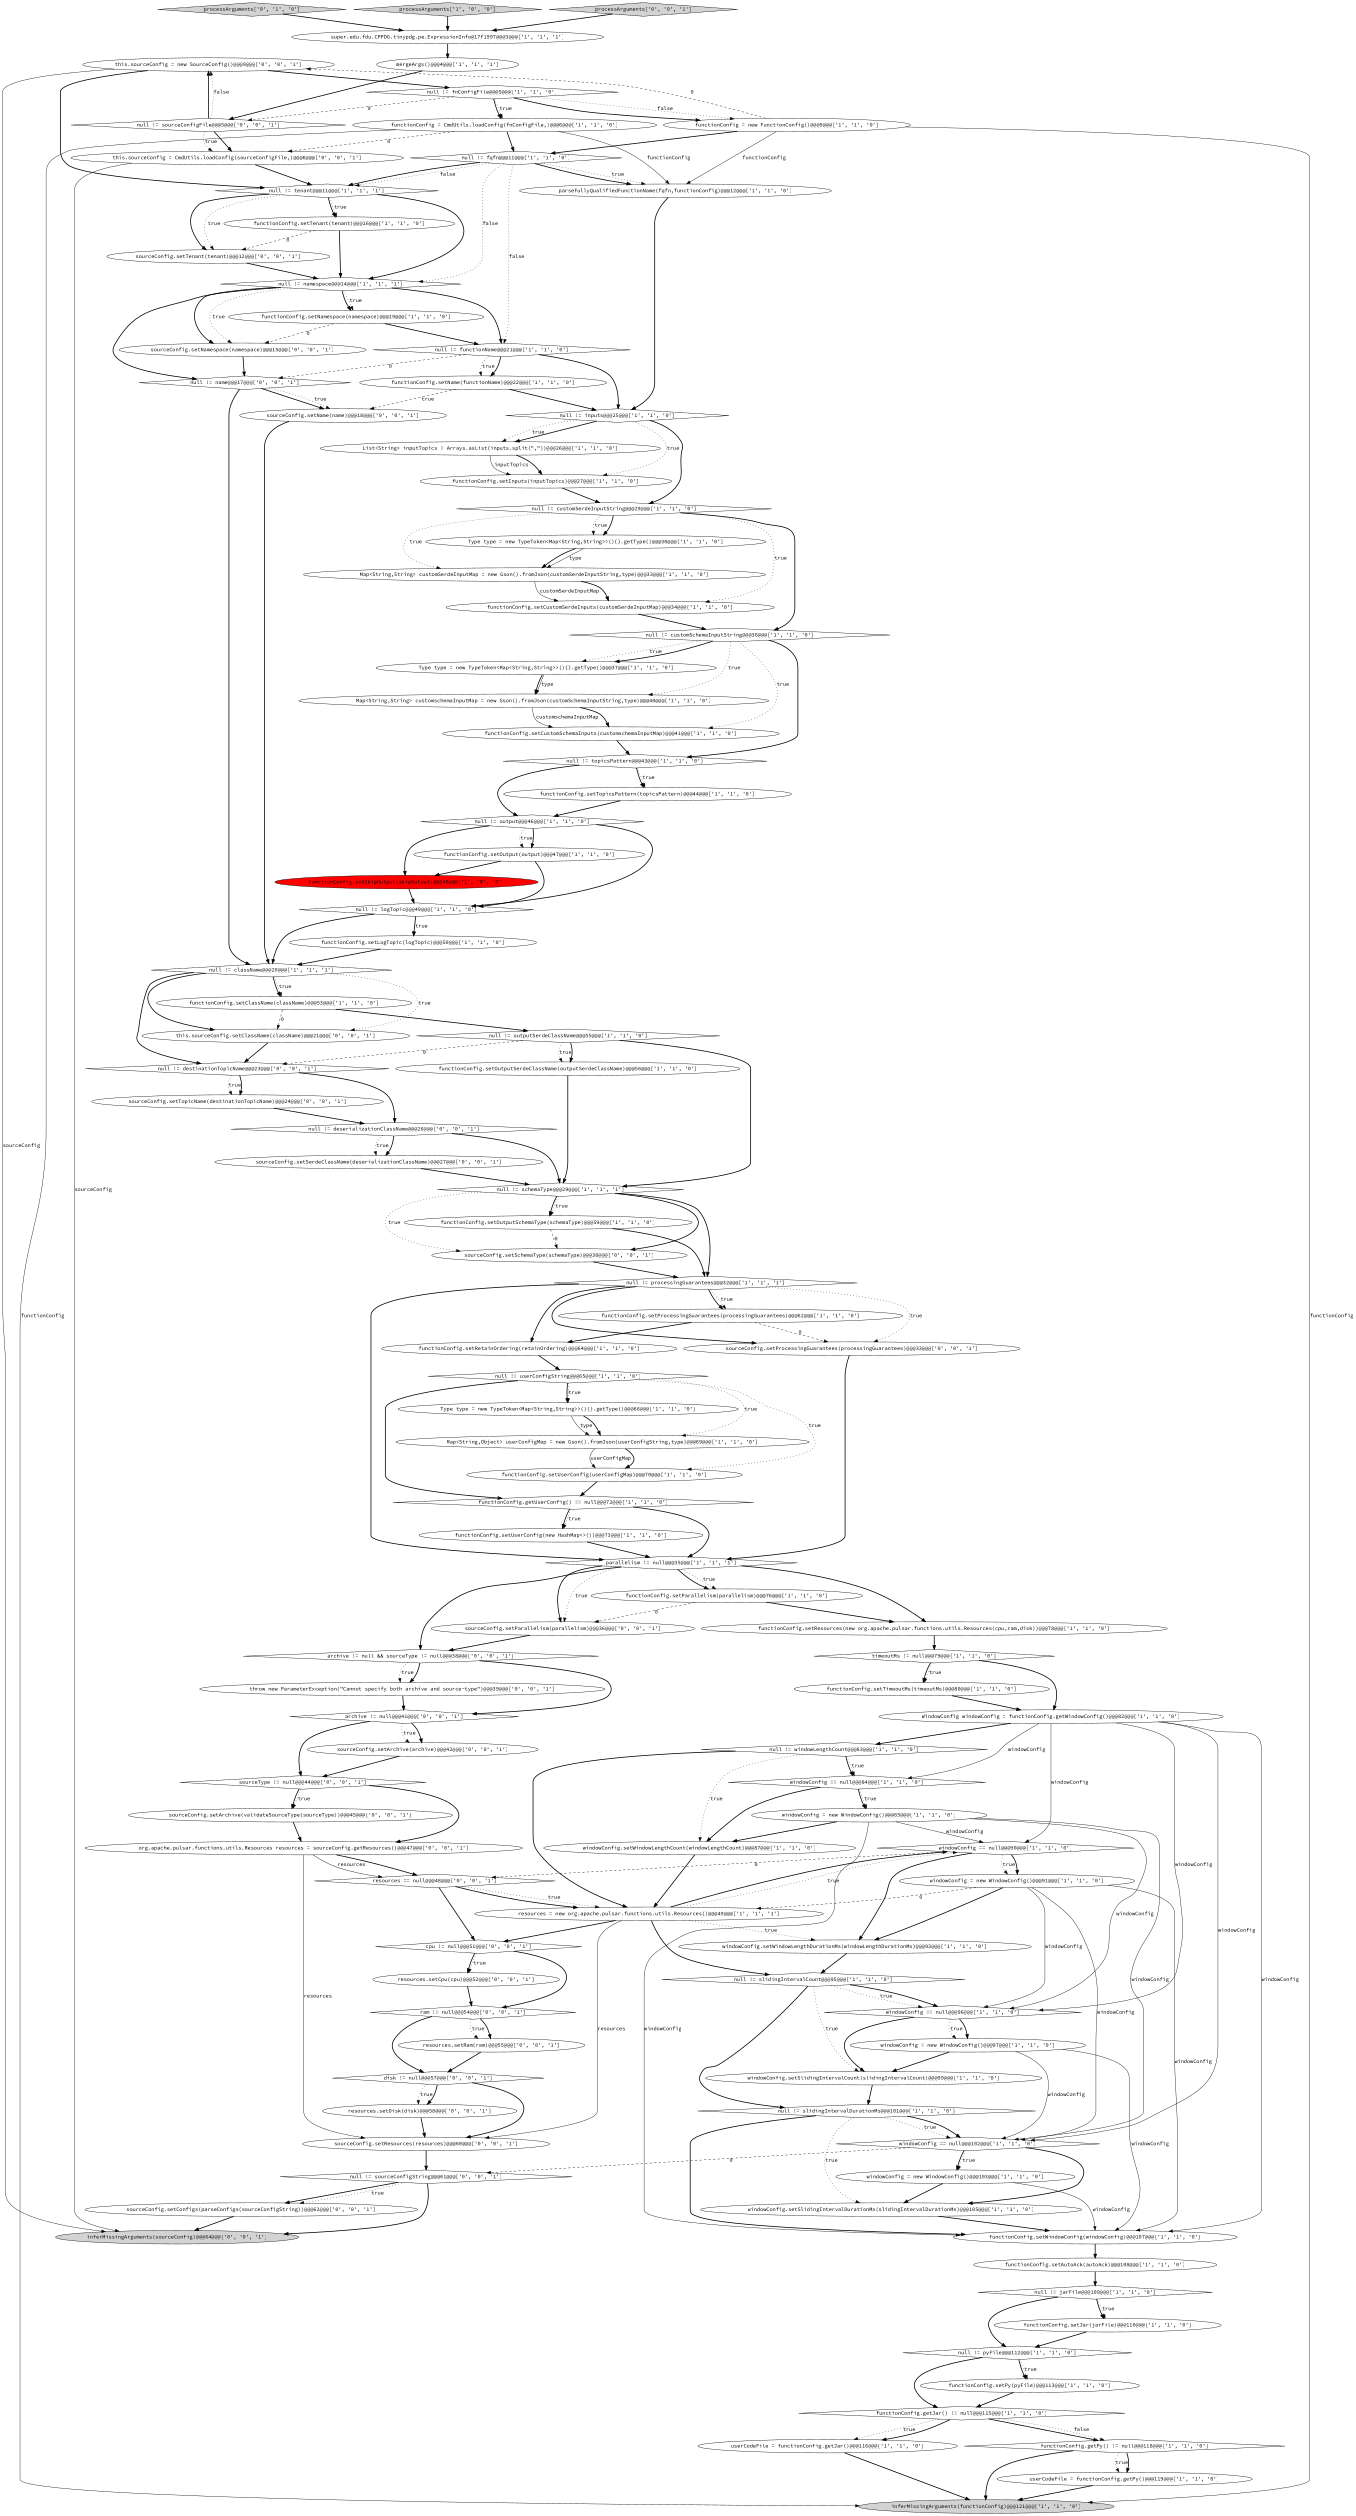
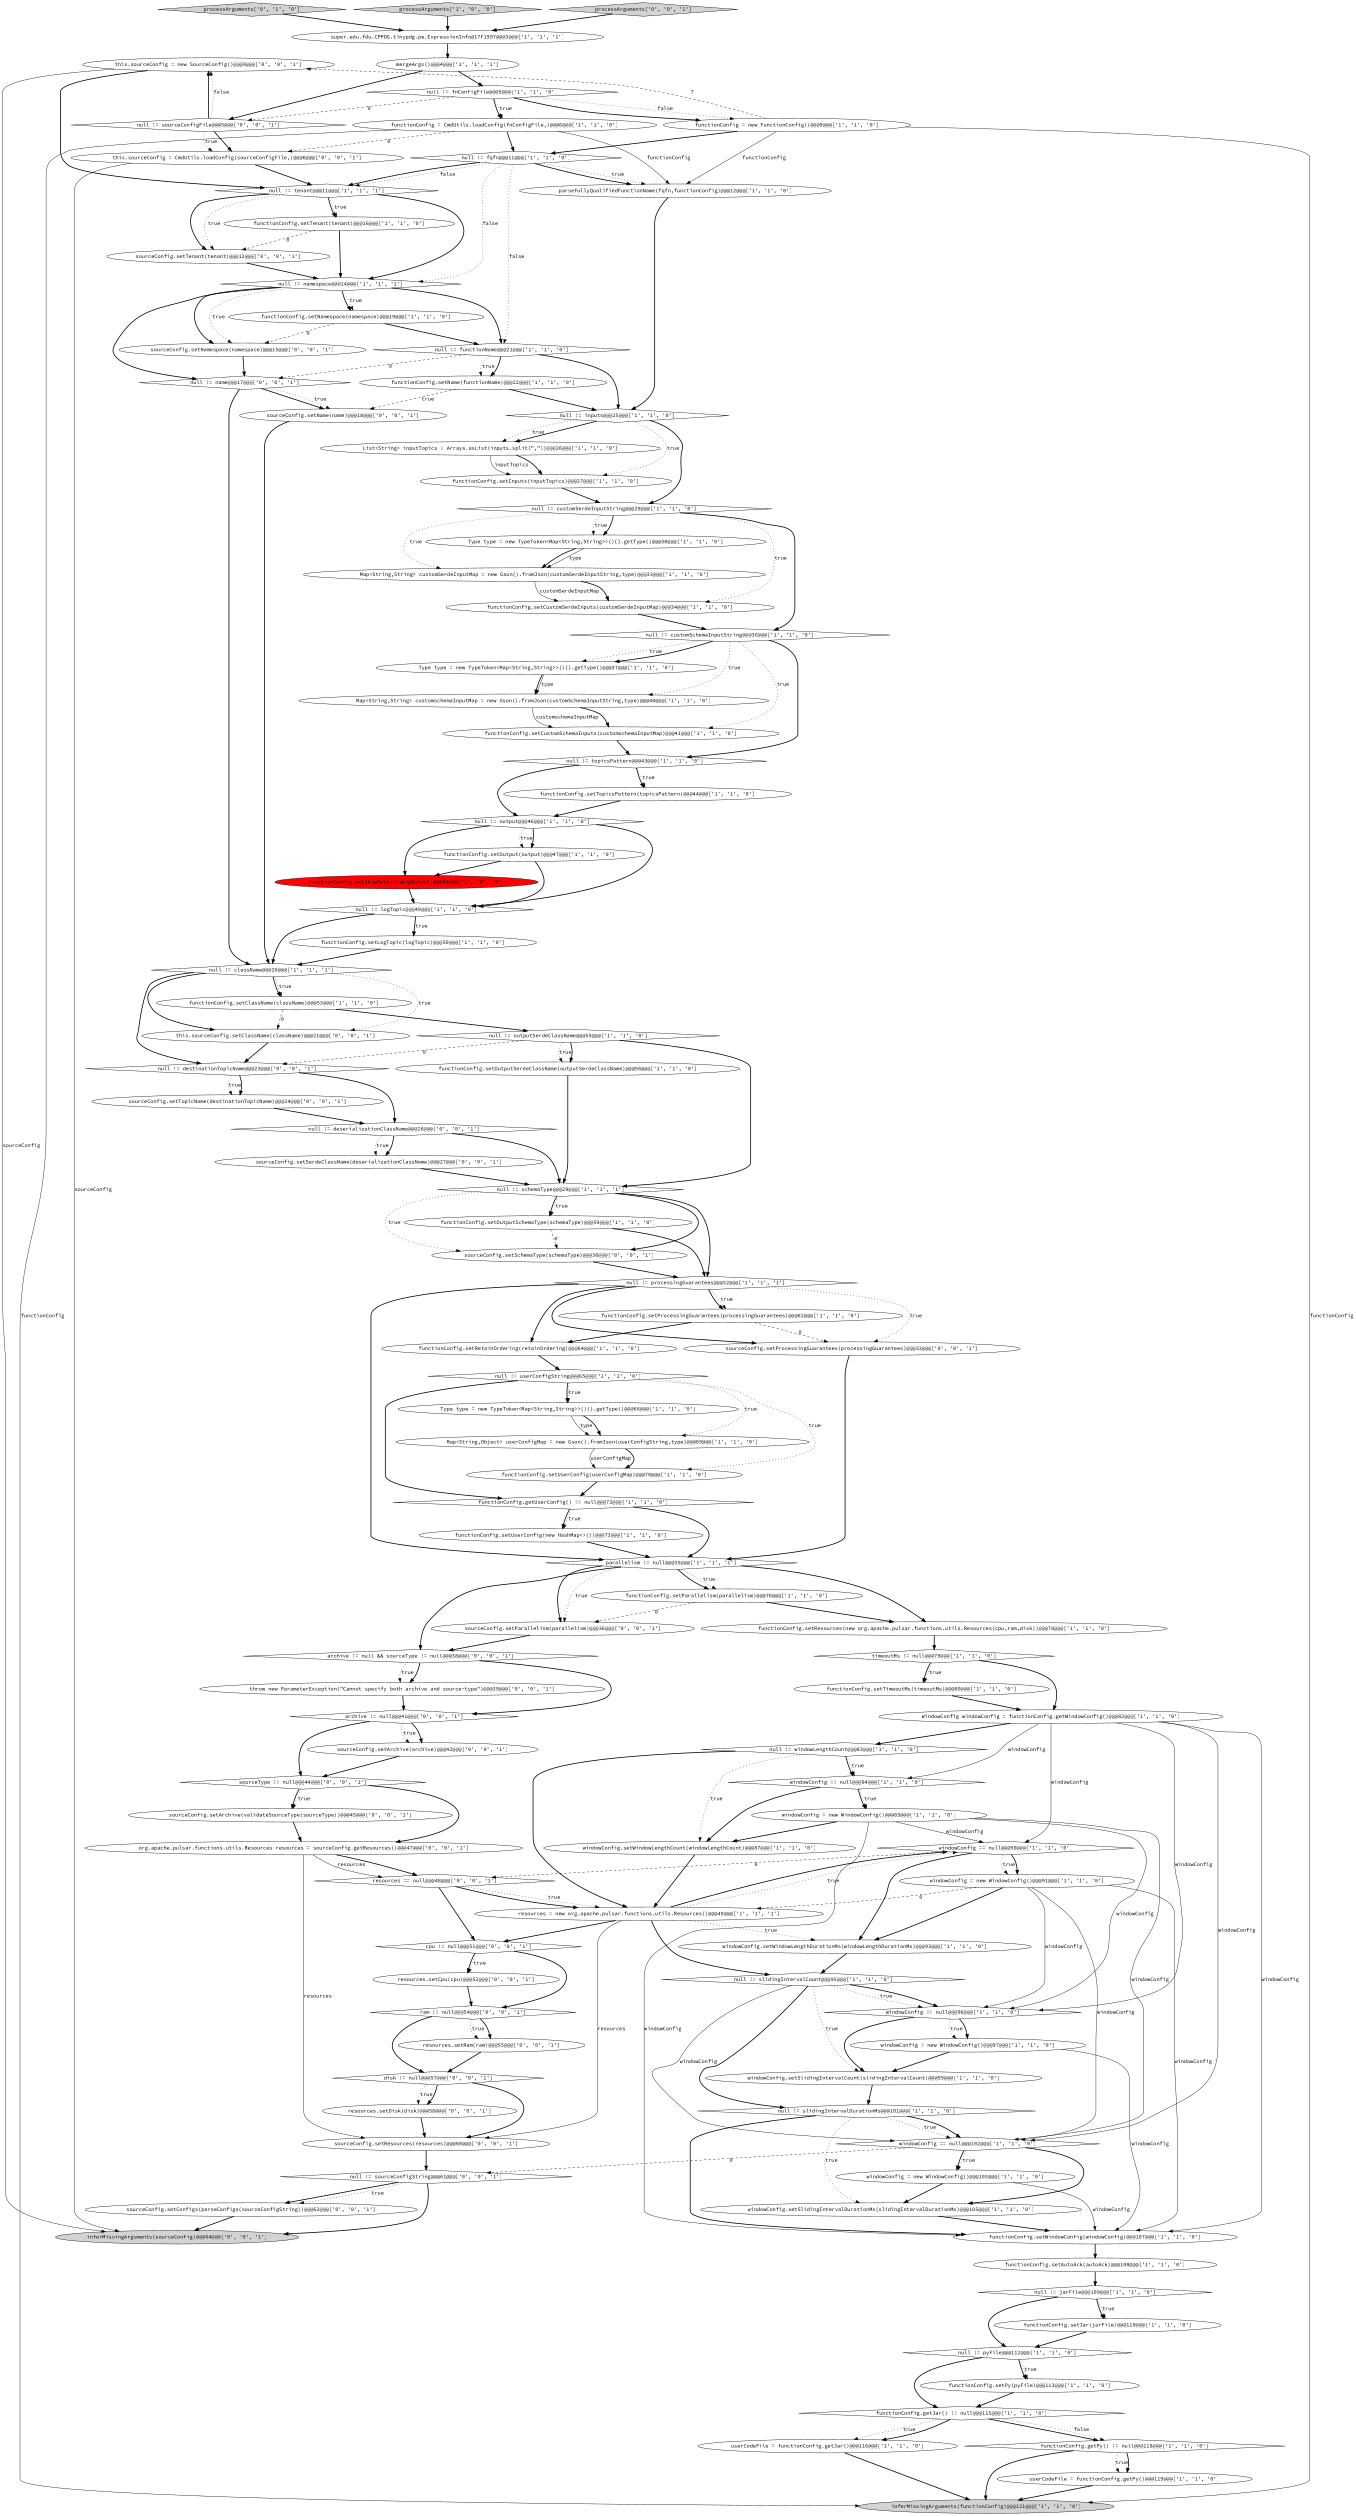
(357, 79) -> (470, 79)
(692, 92) -> (692, 92)
(1047, 2097) -> (682, 2107)
